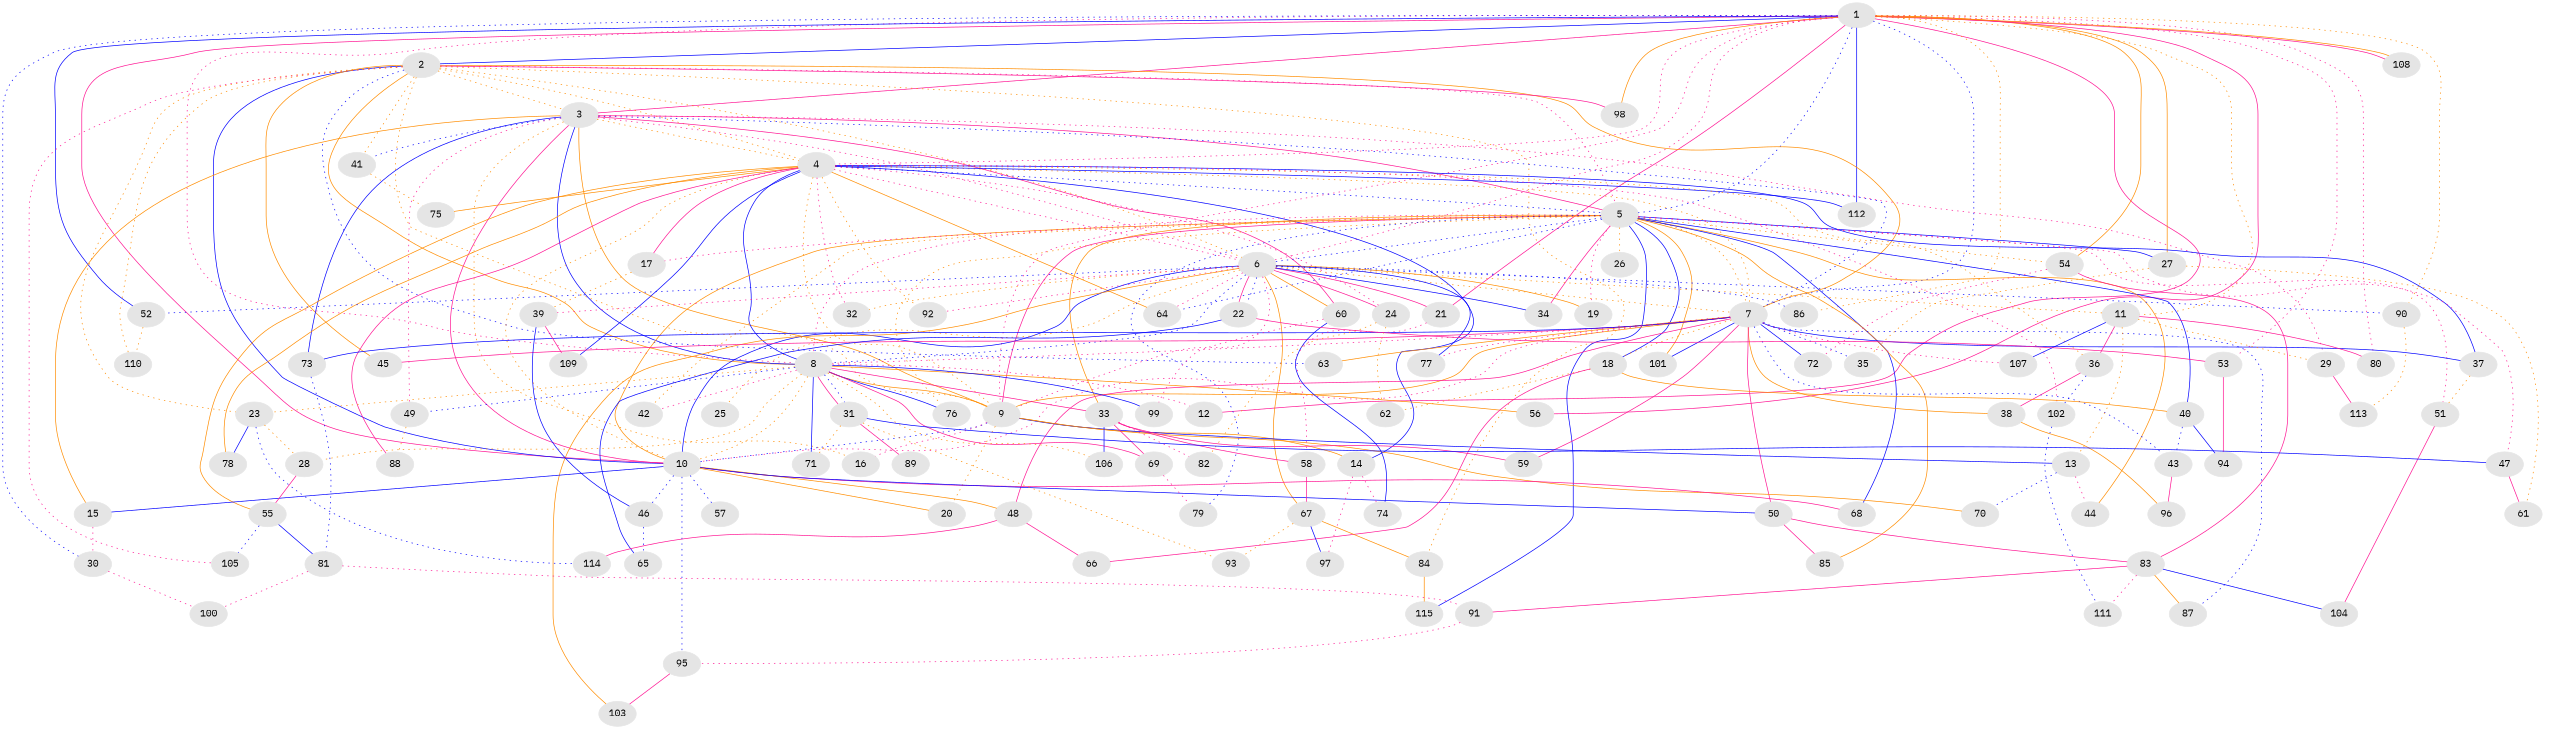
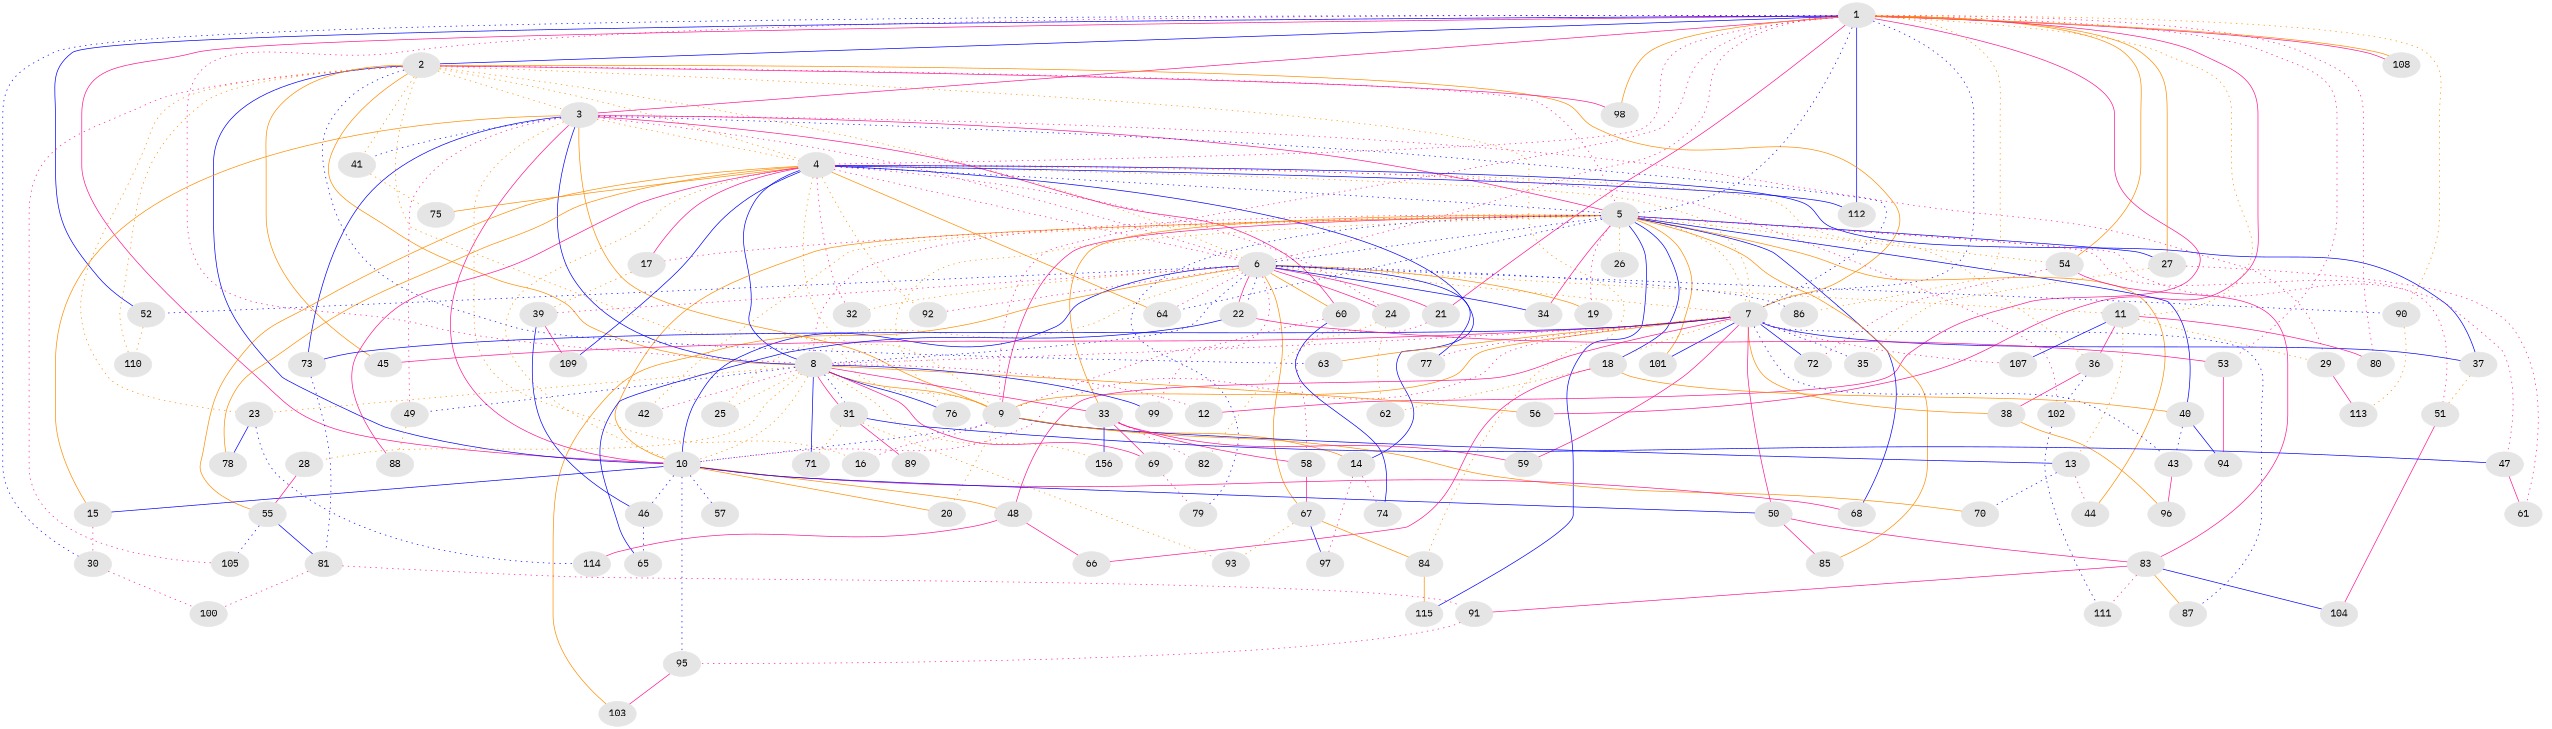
(2444, 292) -> (2444, 292)
none -> (767, 390)
(279, 439) -> none
(1104, 464) -> (1104, 464)
